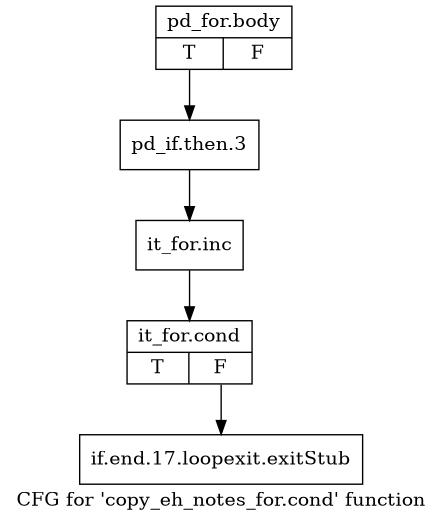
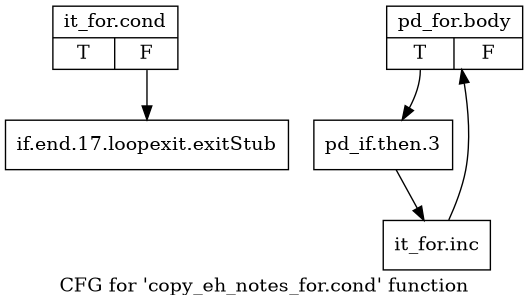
(190, 289) -> (468, 153)
